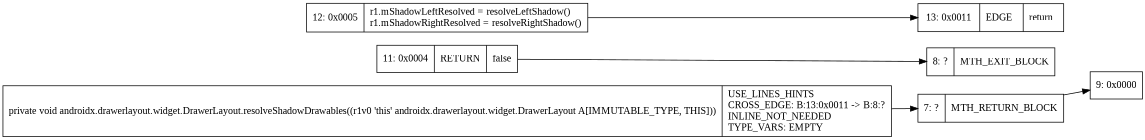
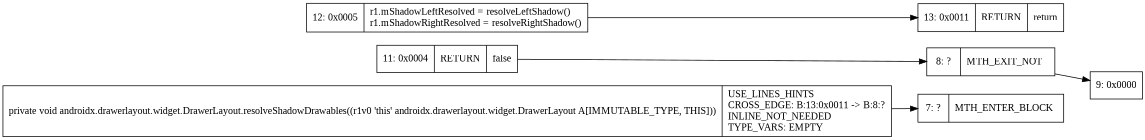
(999, 17) -> (1001, 17)
(1004, 61) -> (1004, 61)
(1073, 93) -> (1069, 77)
(1004, 108) -> (1004, 108)
